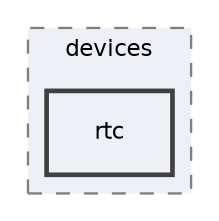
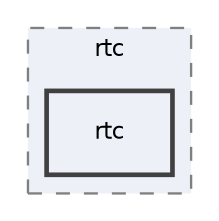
(110, 50) -> (110, 50)
